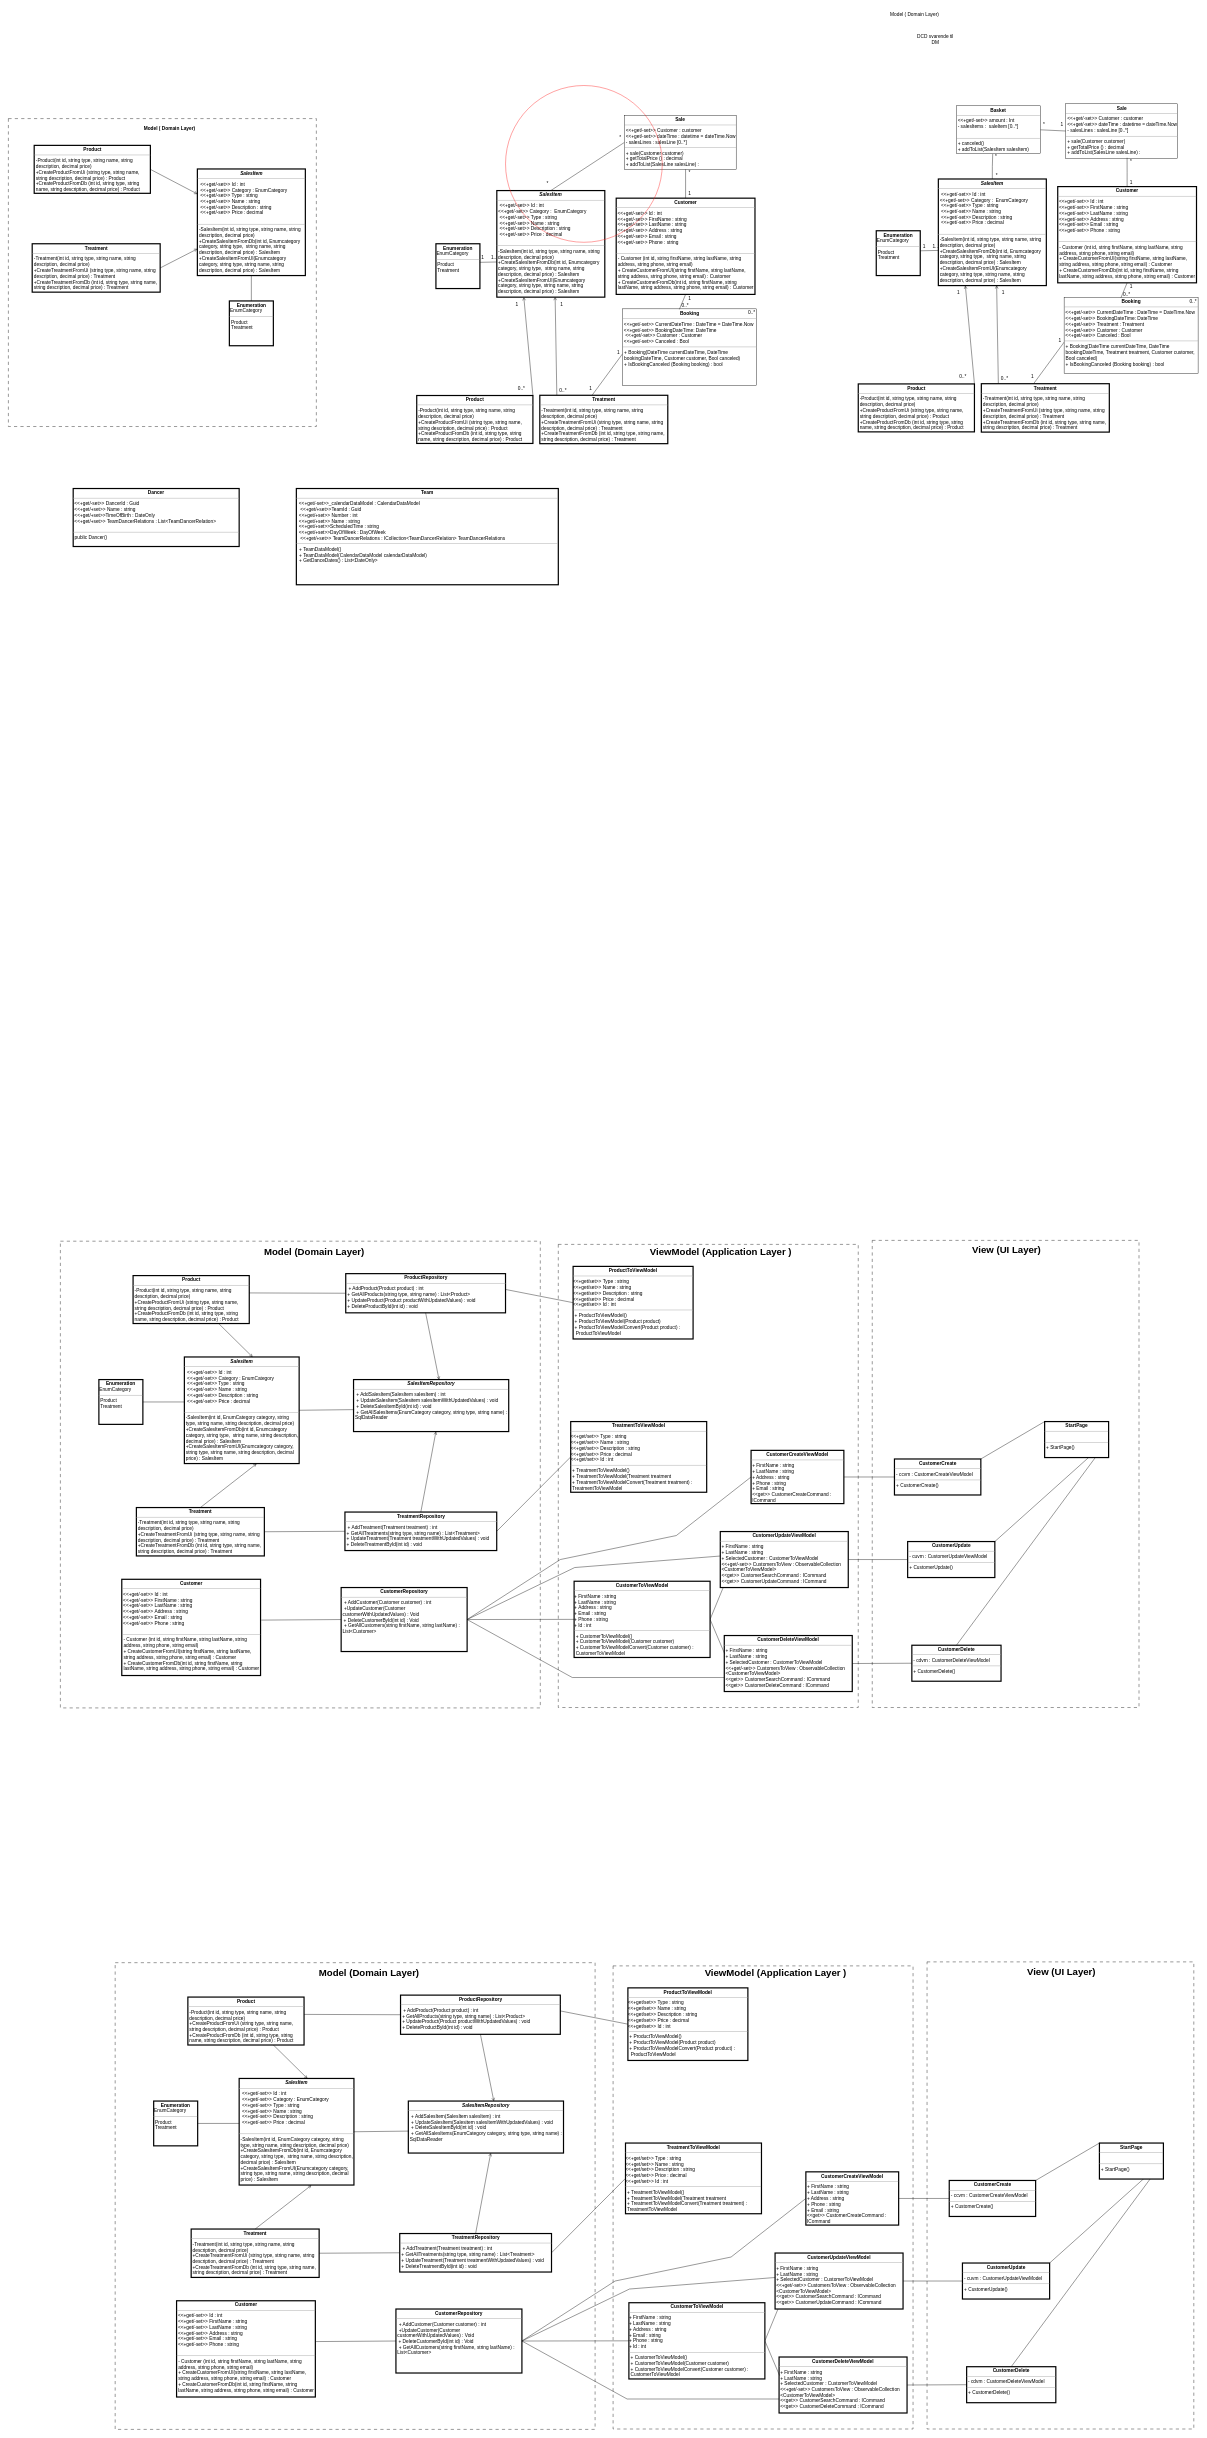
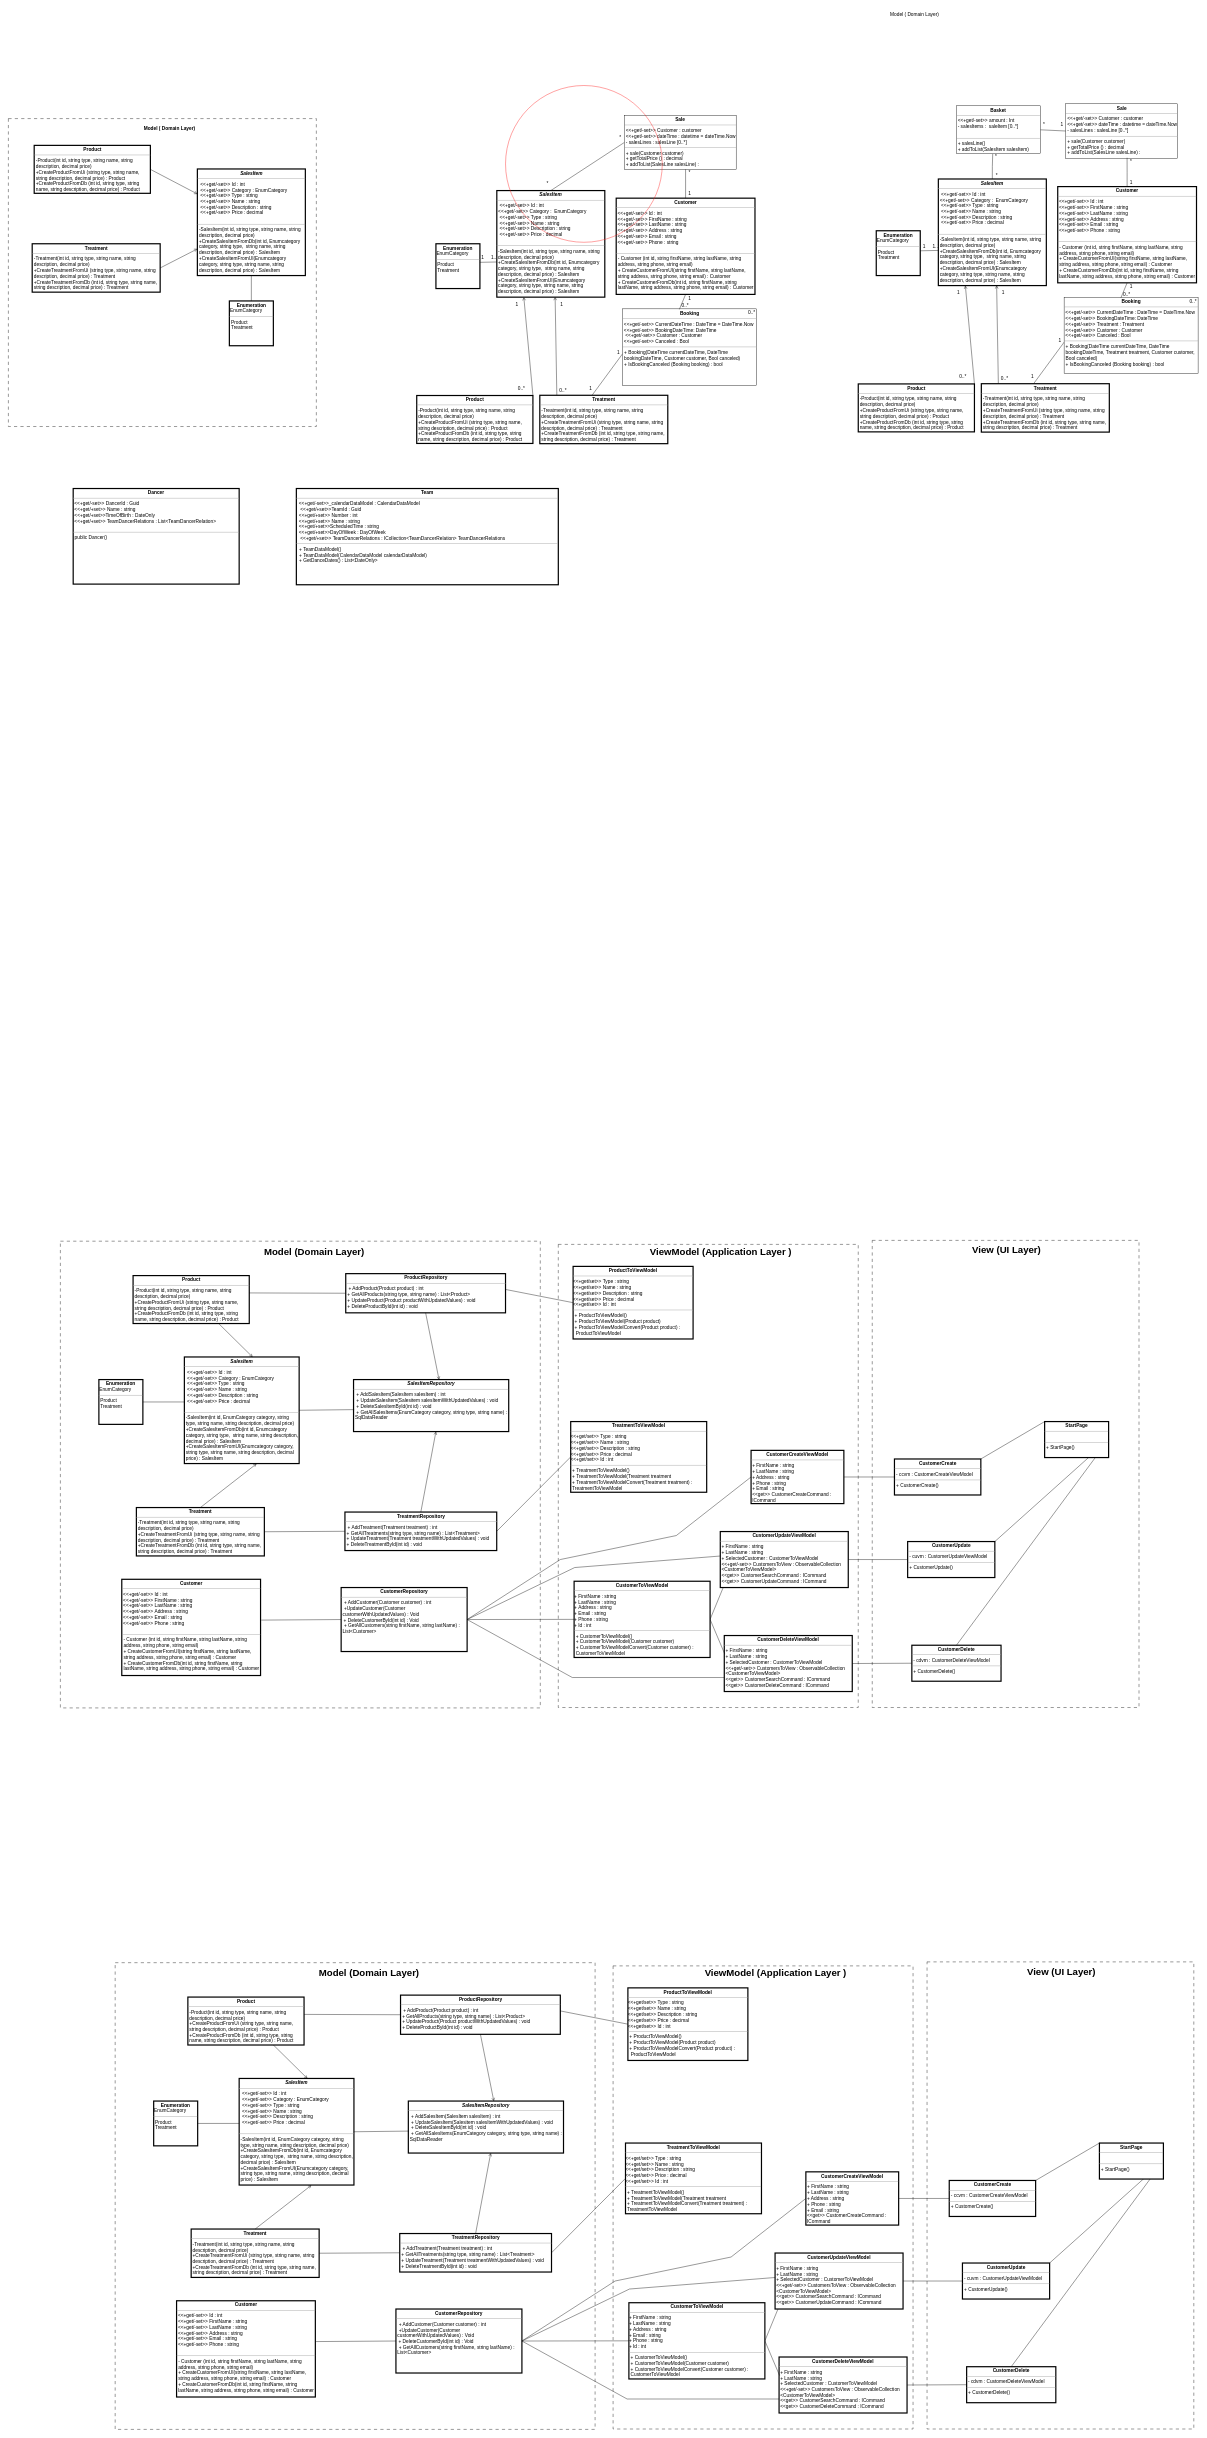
(935, 40) -> none
(996, 120) -> (996, 120)
(156, 518) -> (156, 536)
